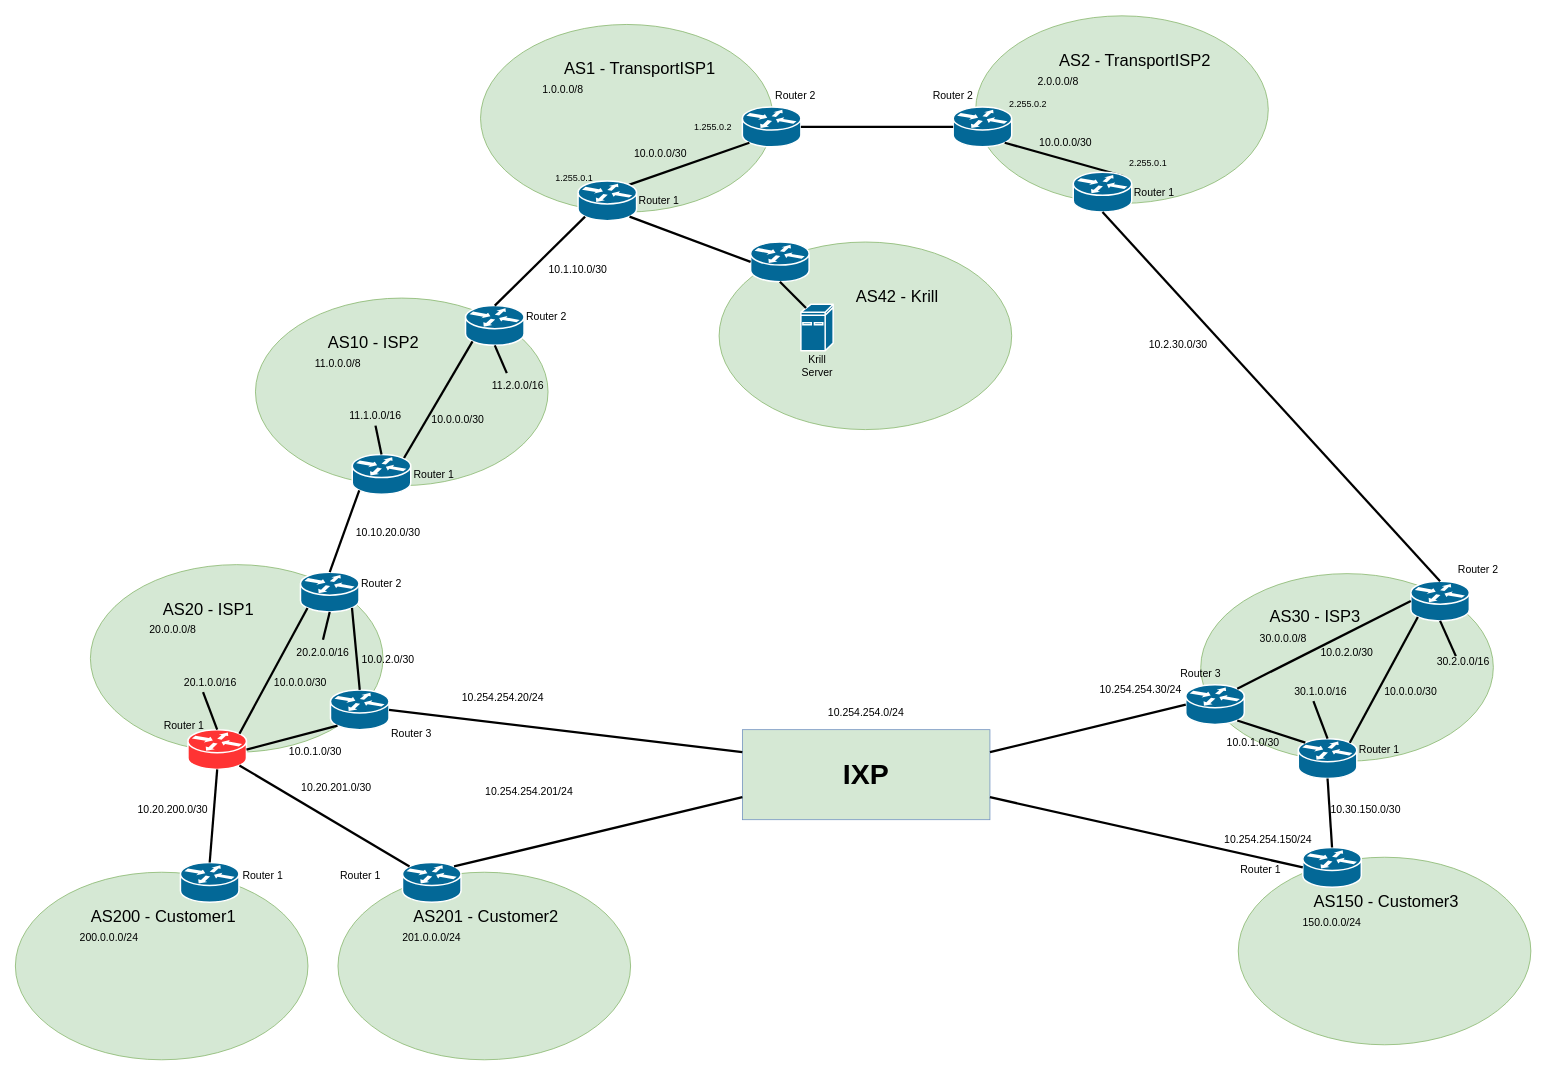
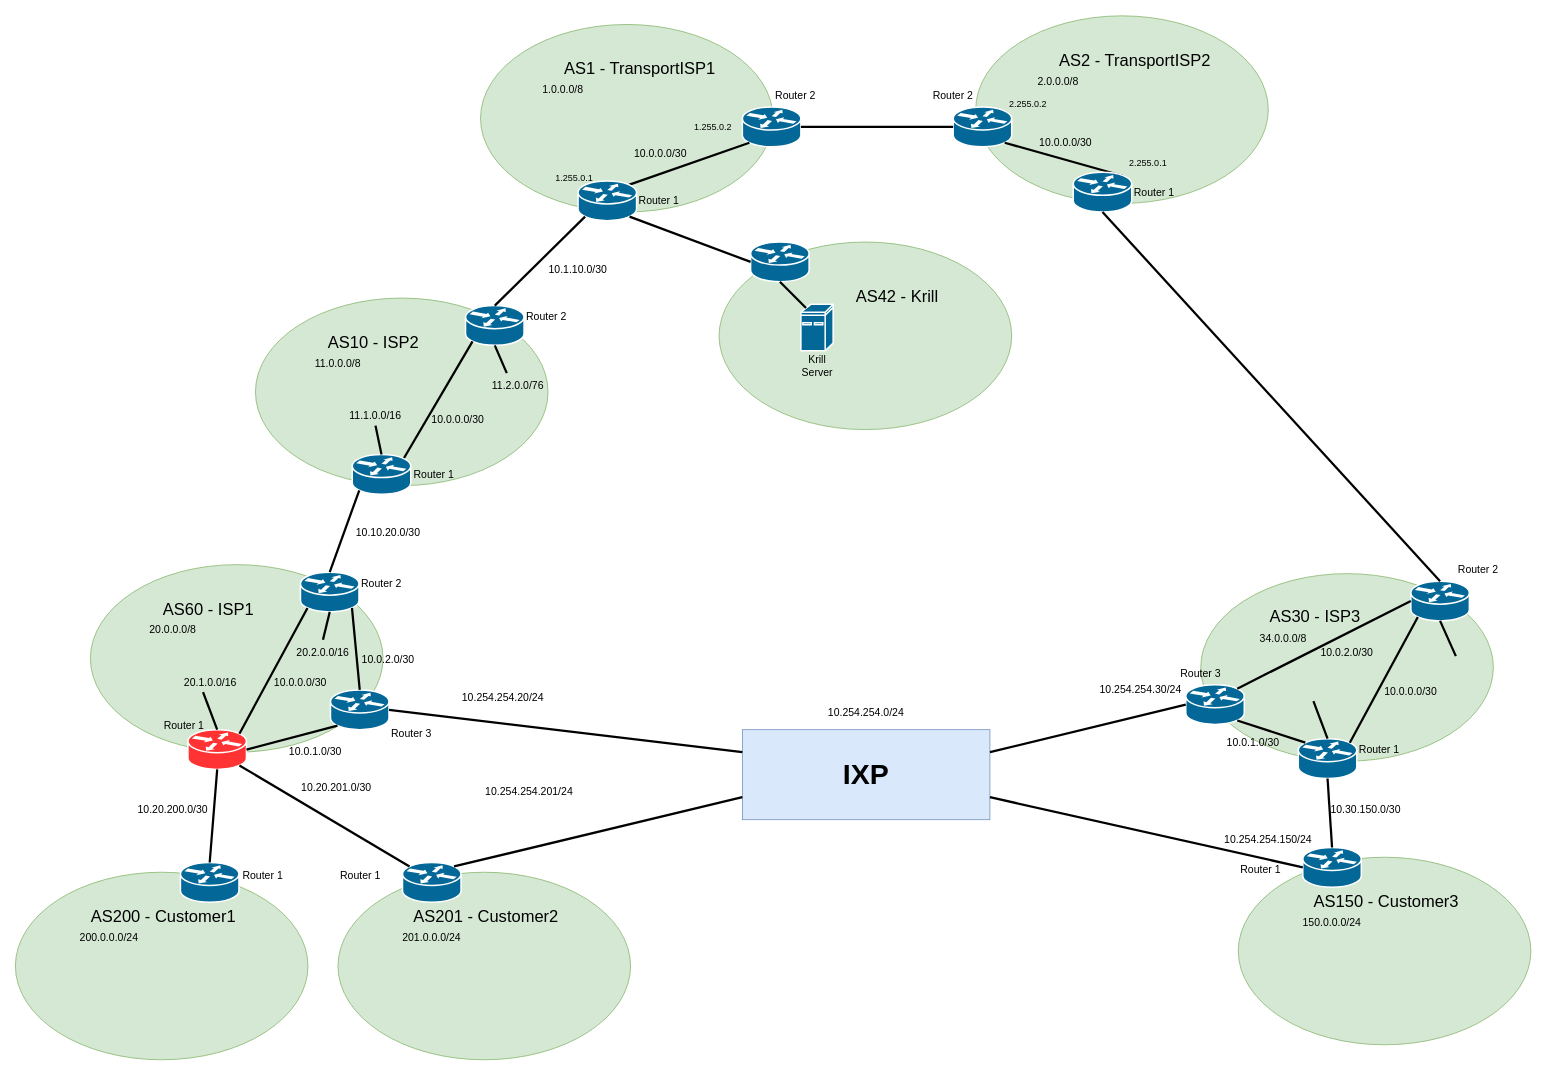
(1178, 343) -> none
(518, 384) -> (518, 384)
(209, 609) -> (209, 609)
(1283, 637) -> (1283, 637)
(1463, 660) -> none
(1320, 690) -> none
(866, 774) -> (866, 774)
